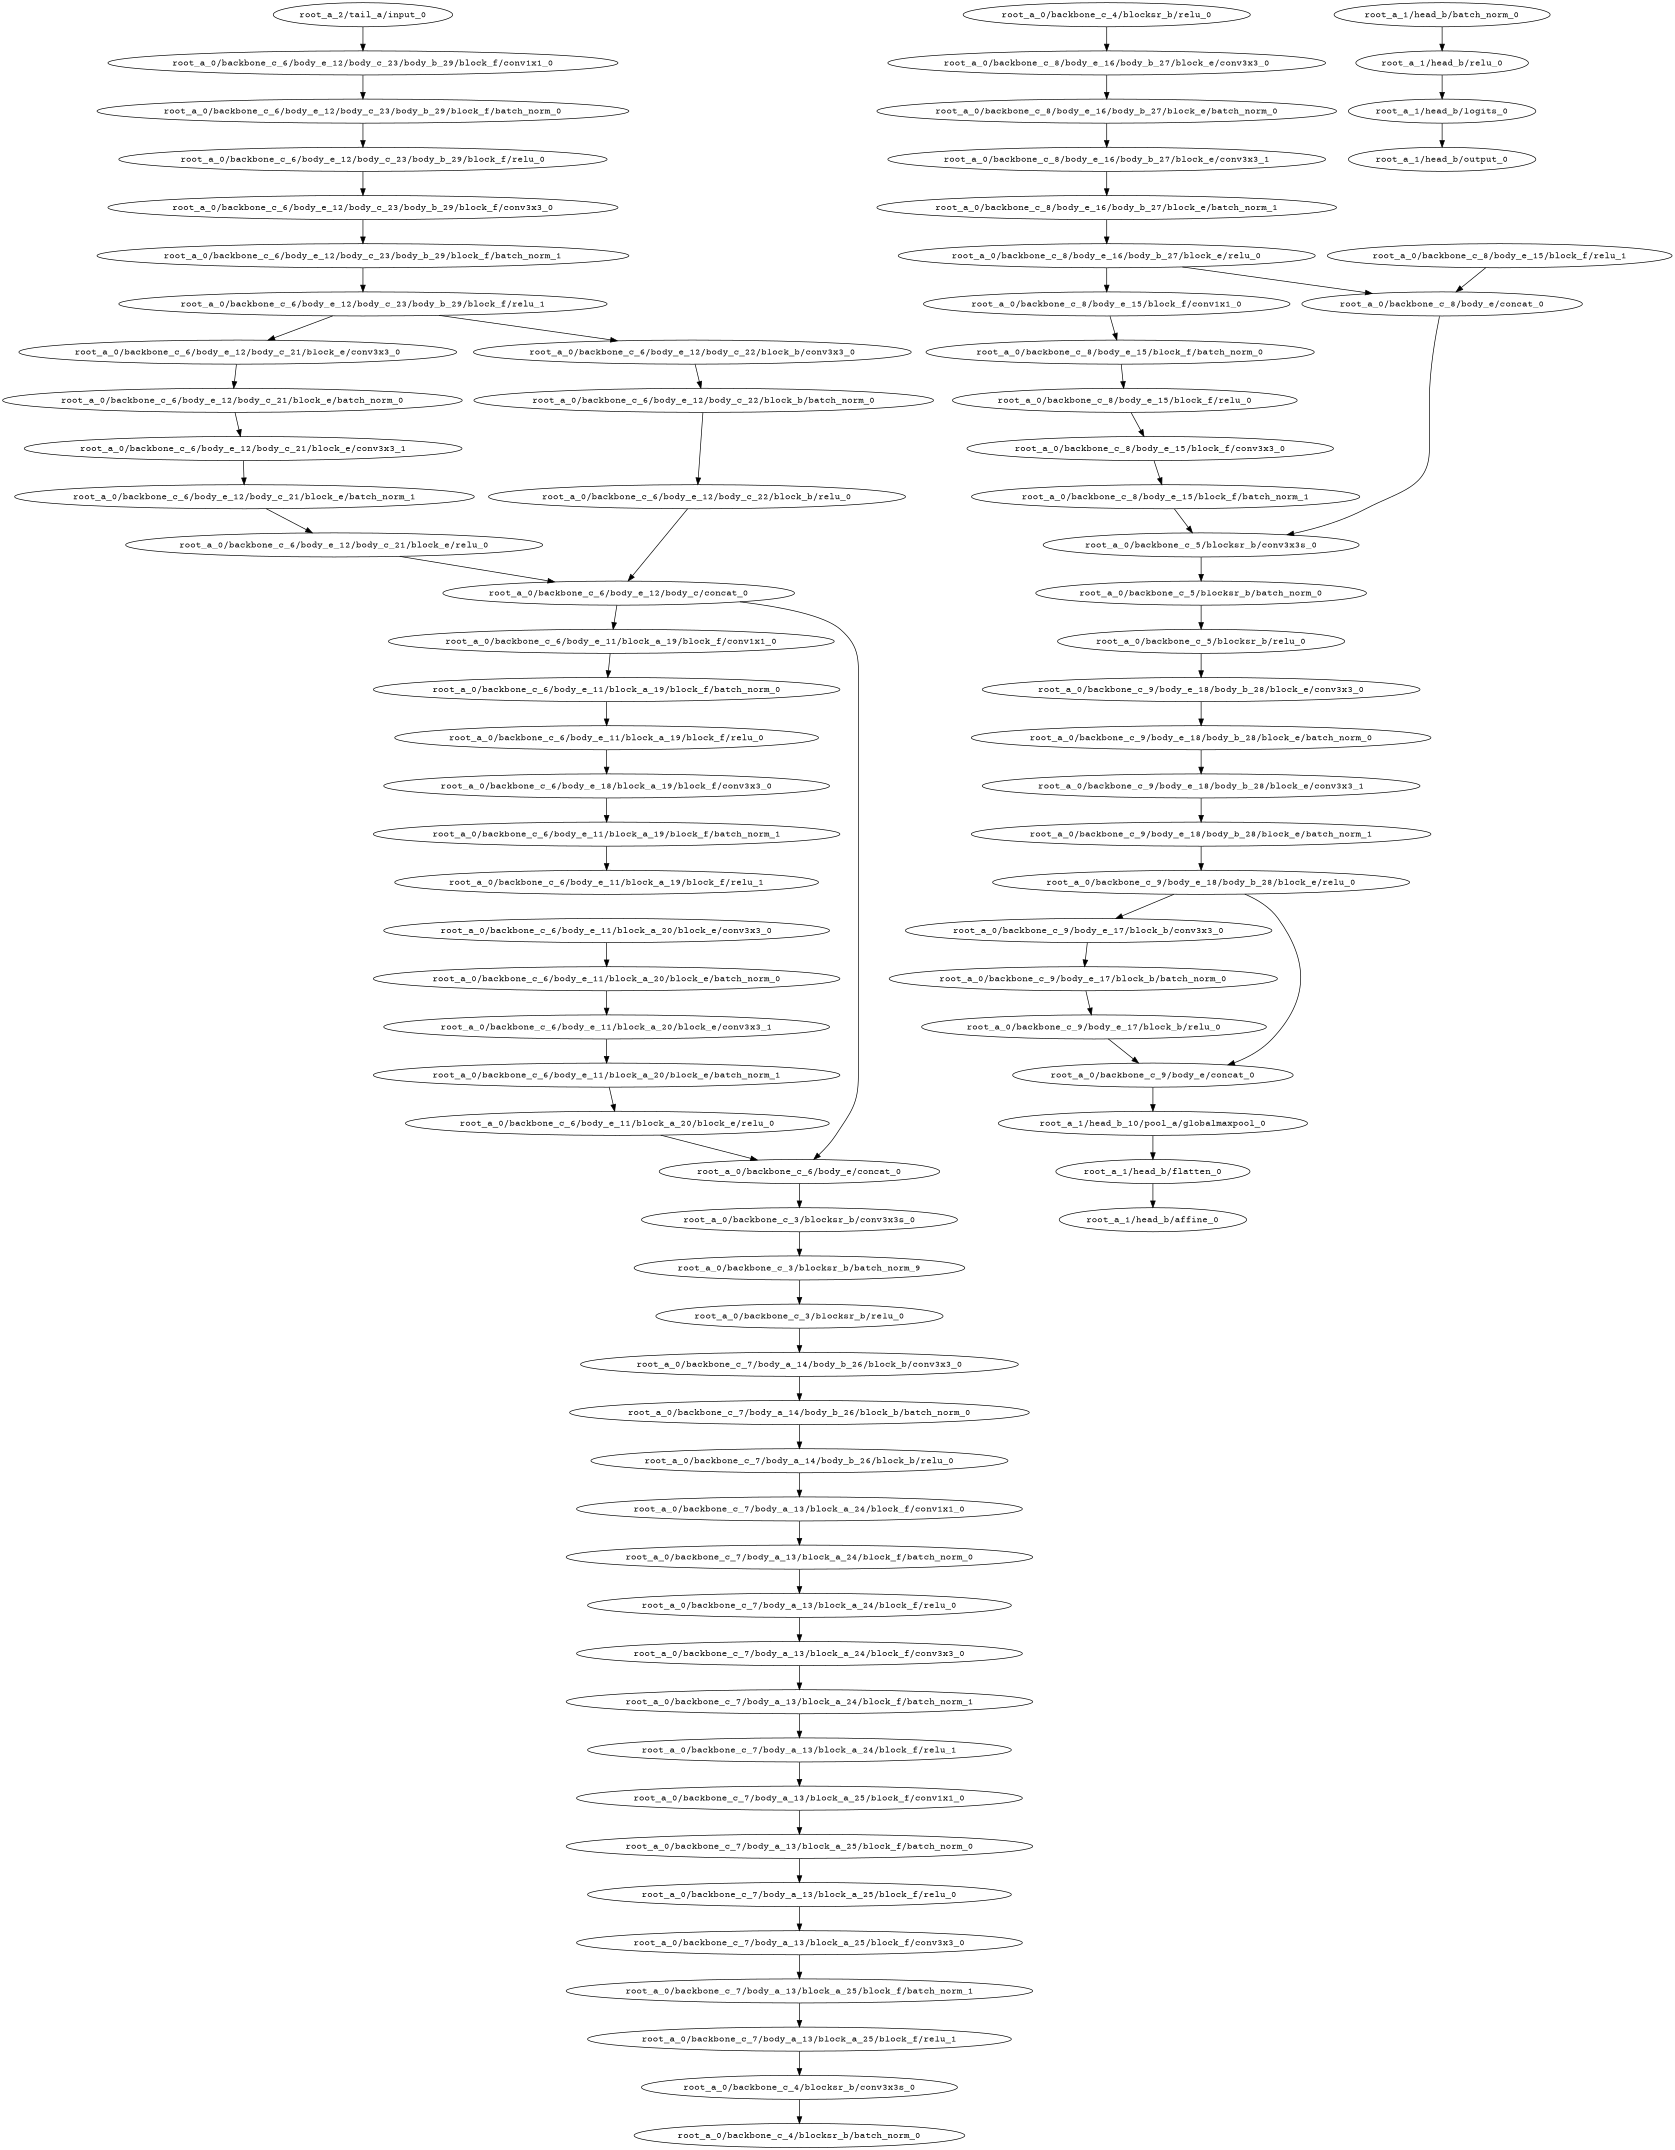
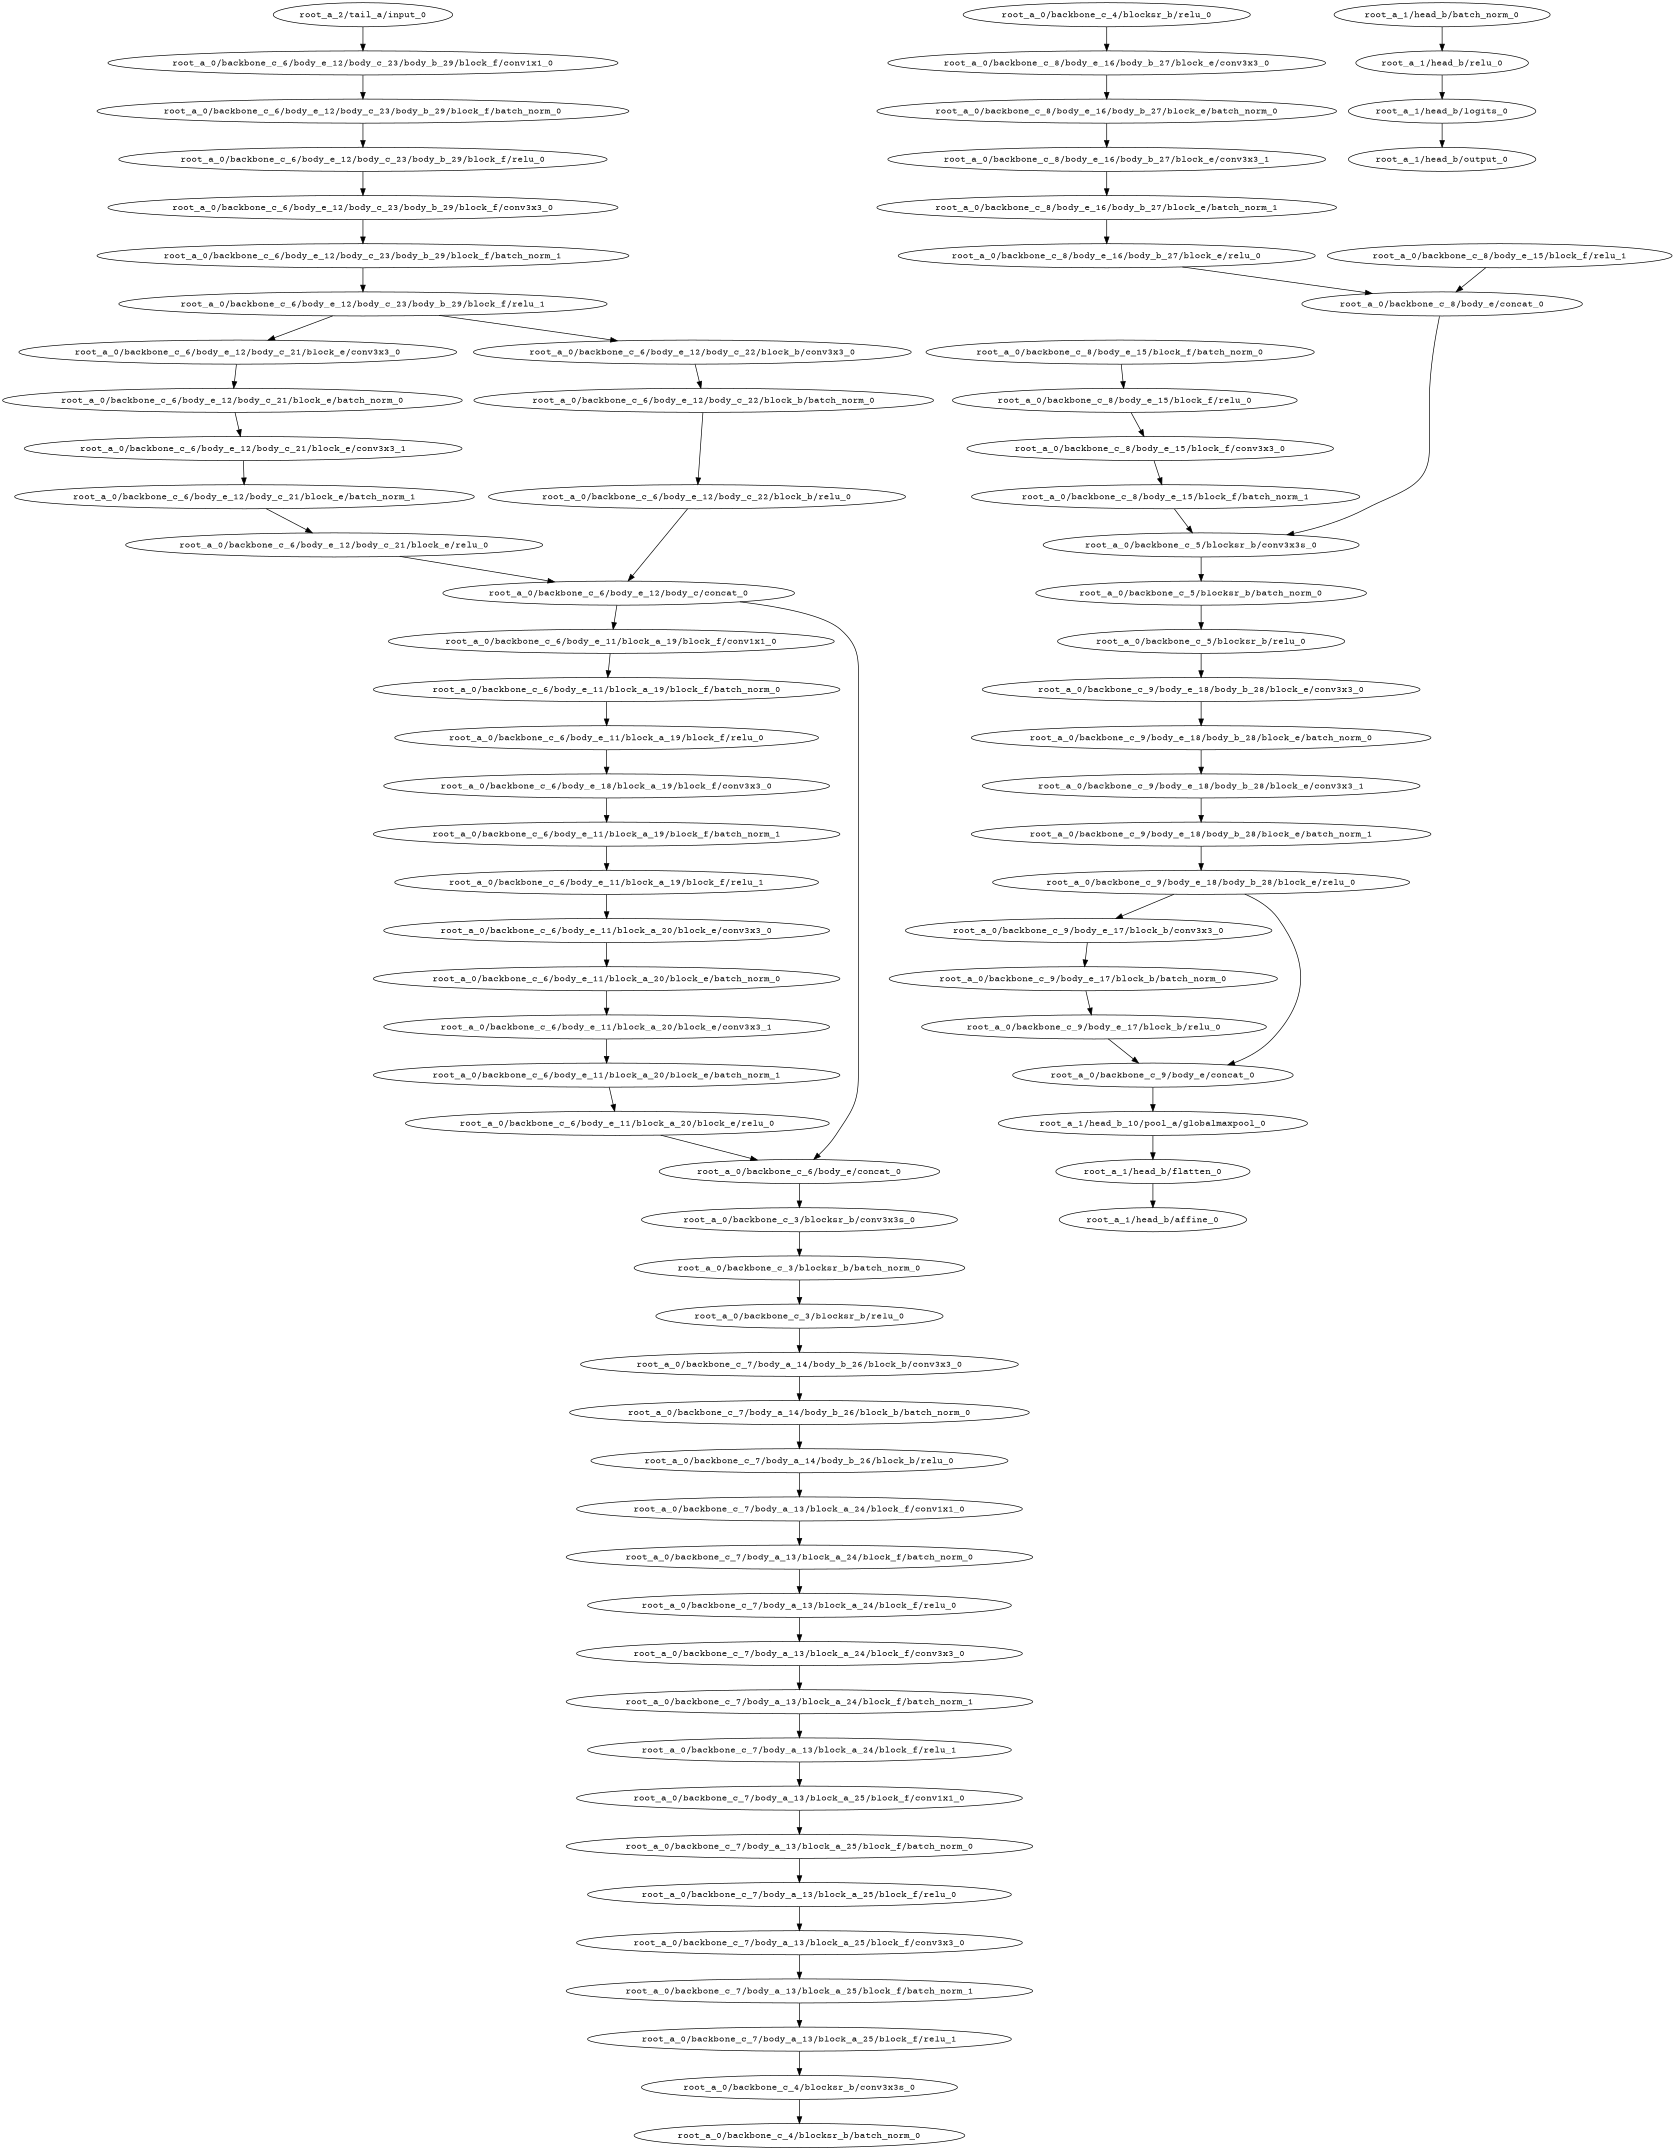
(1107, 304) -> none
none -> (607, 903)
(799, 1268) -> (799, 1268)
